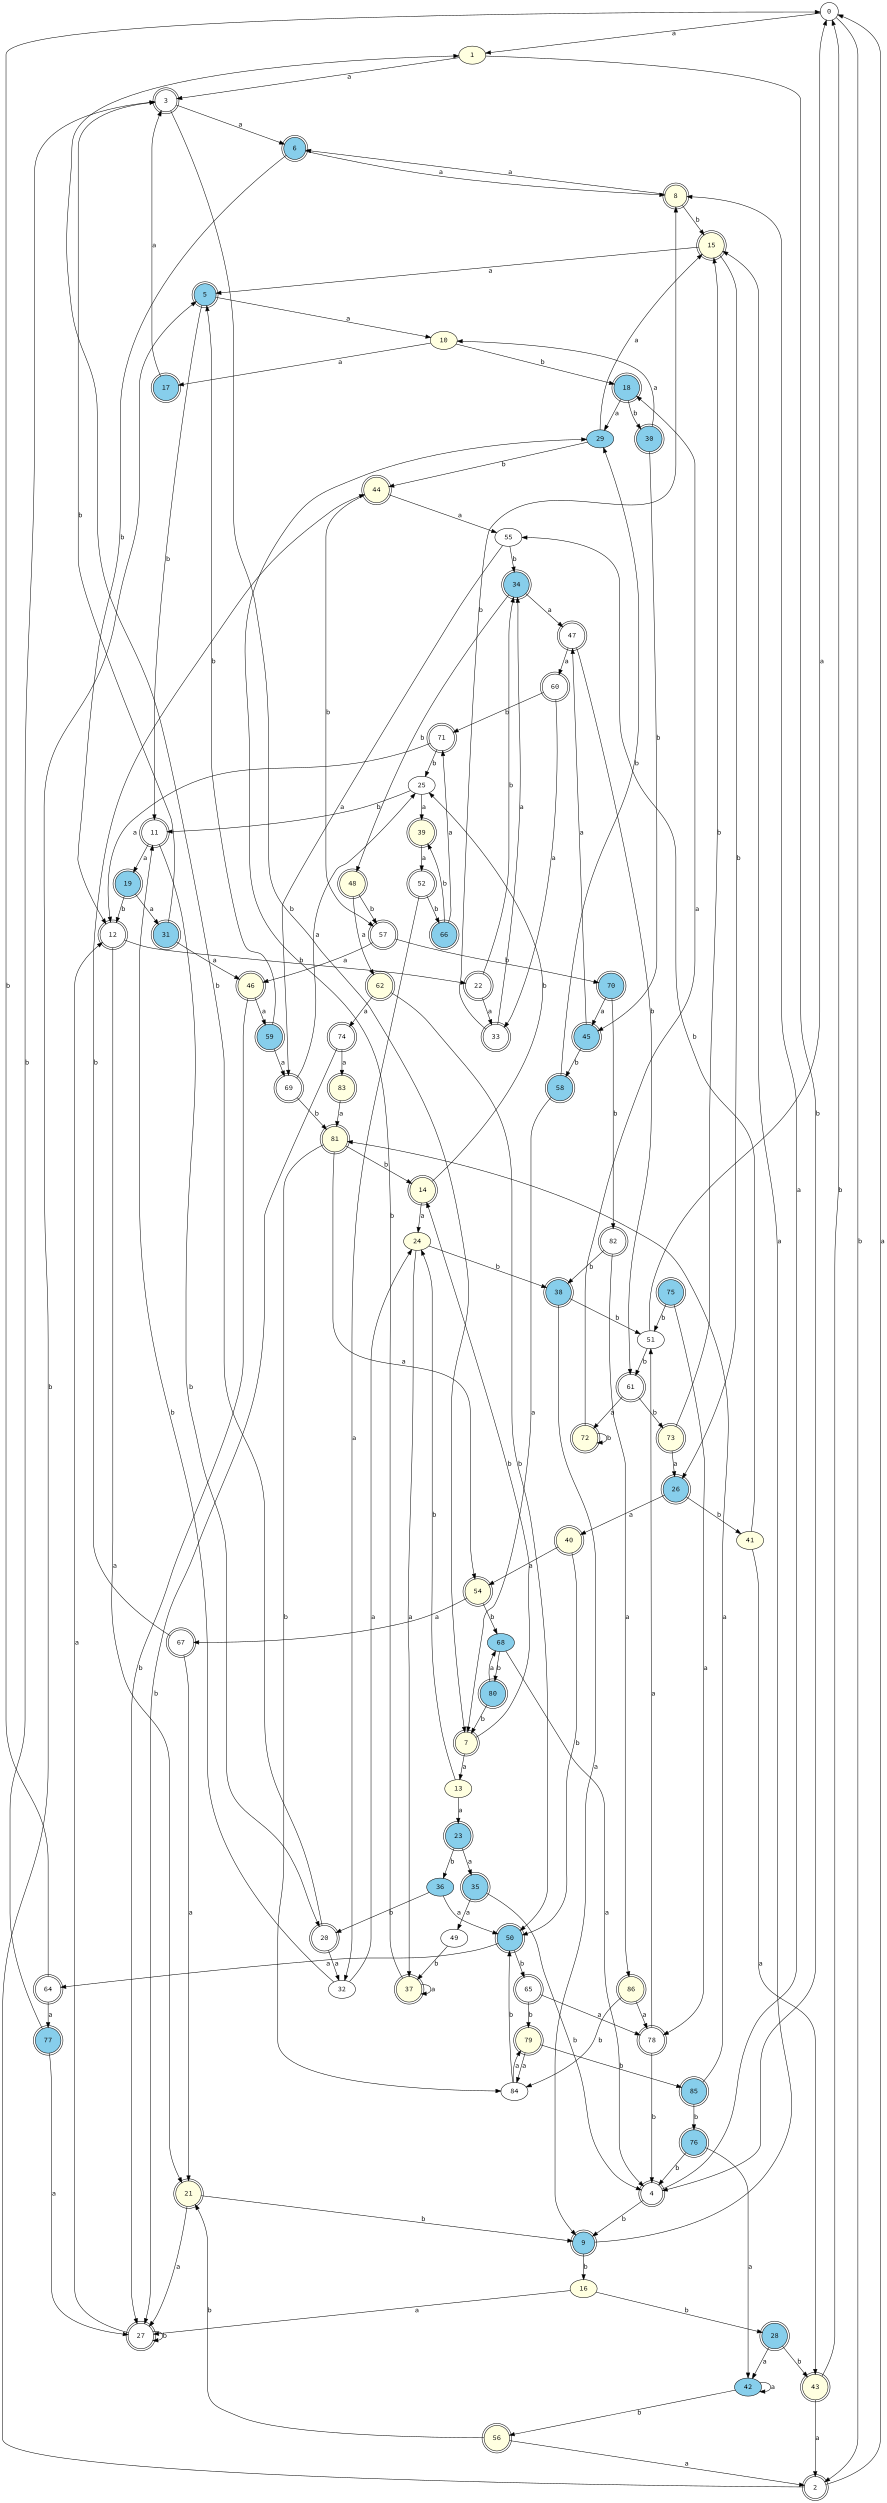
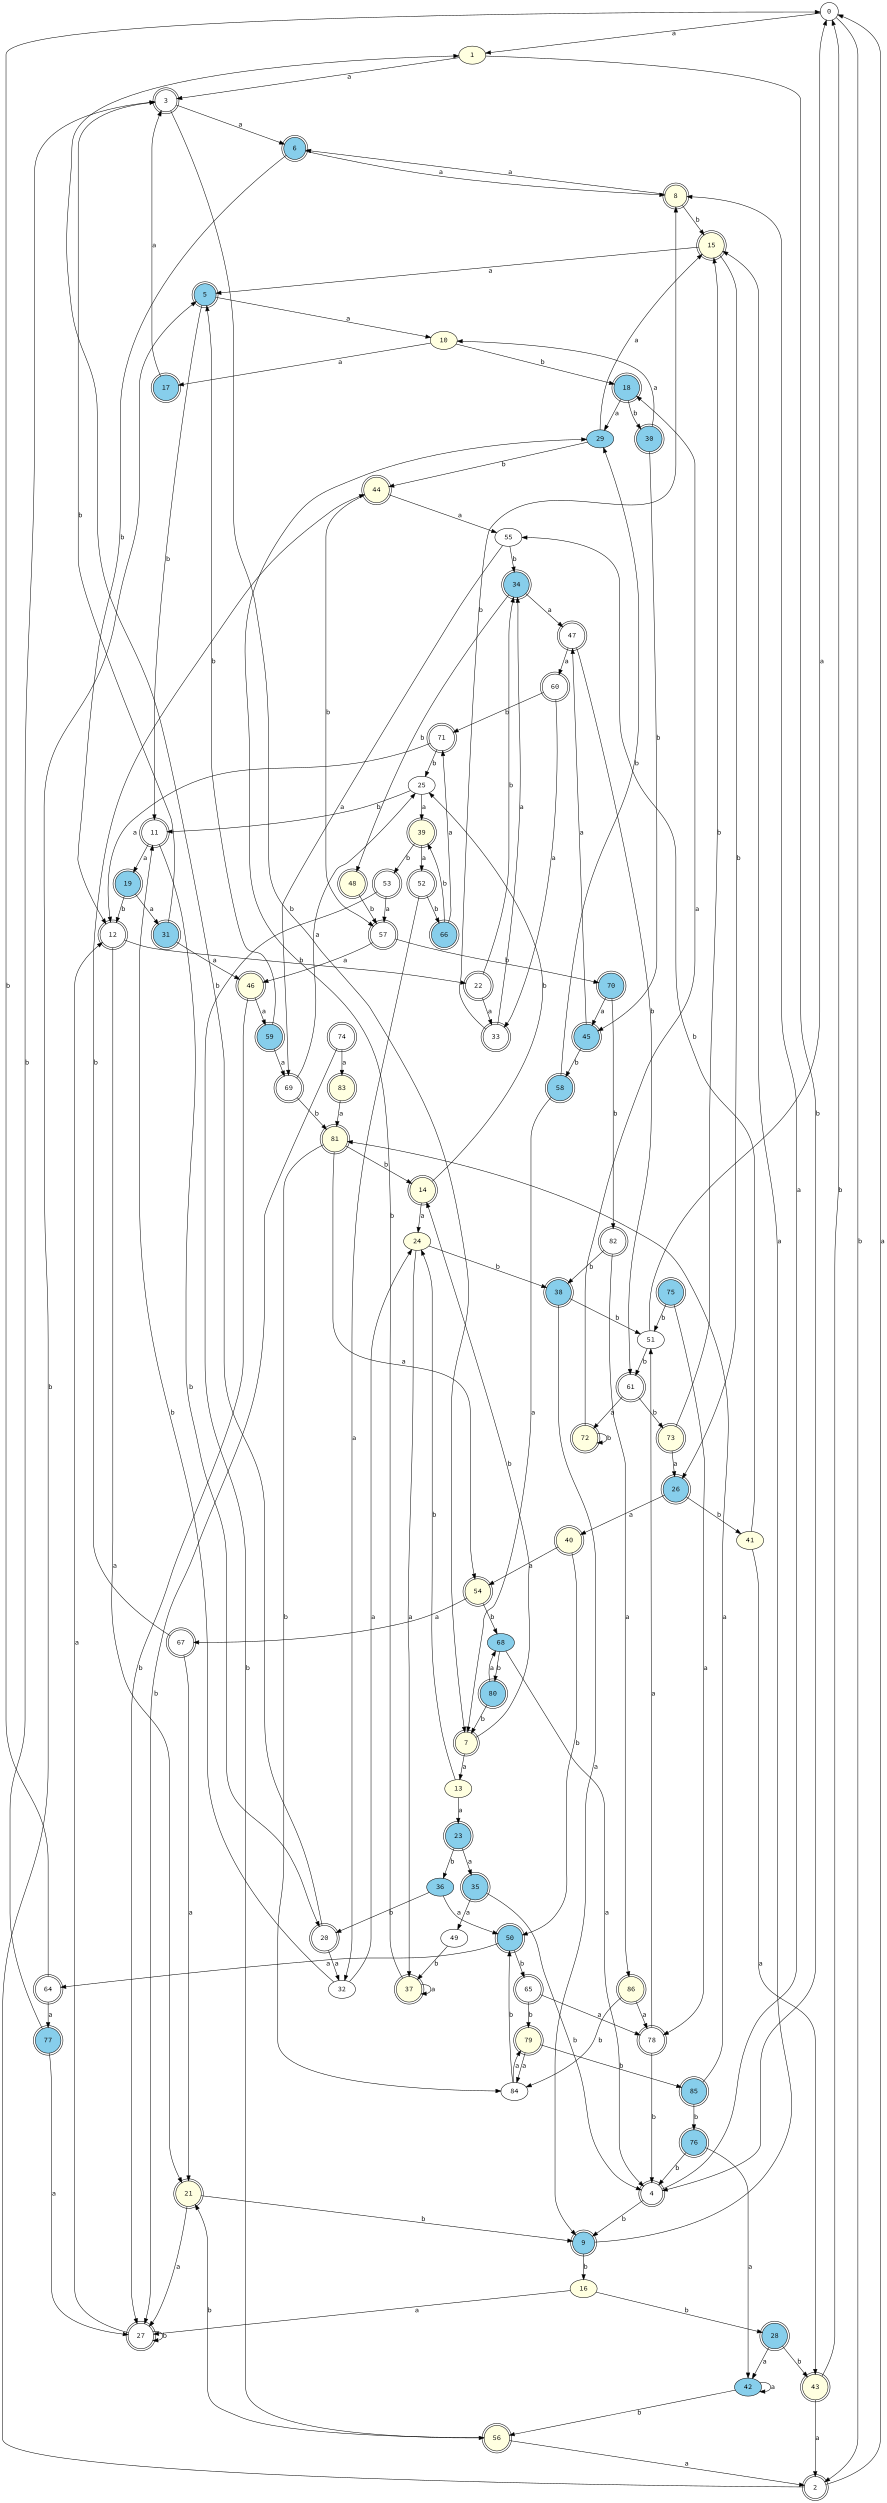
none -> (387, 884)
(380, 986) -> none
